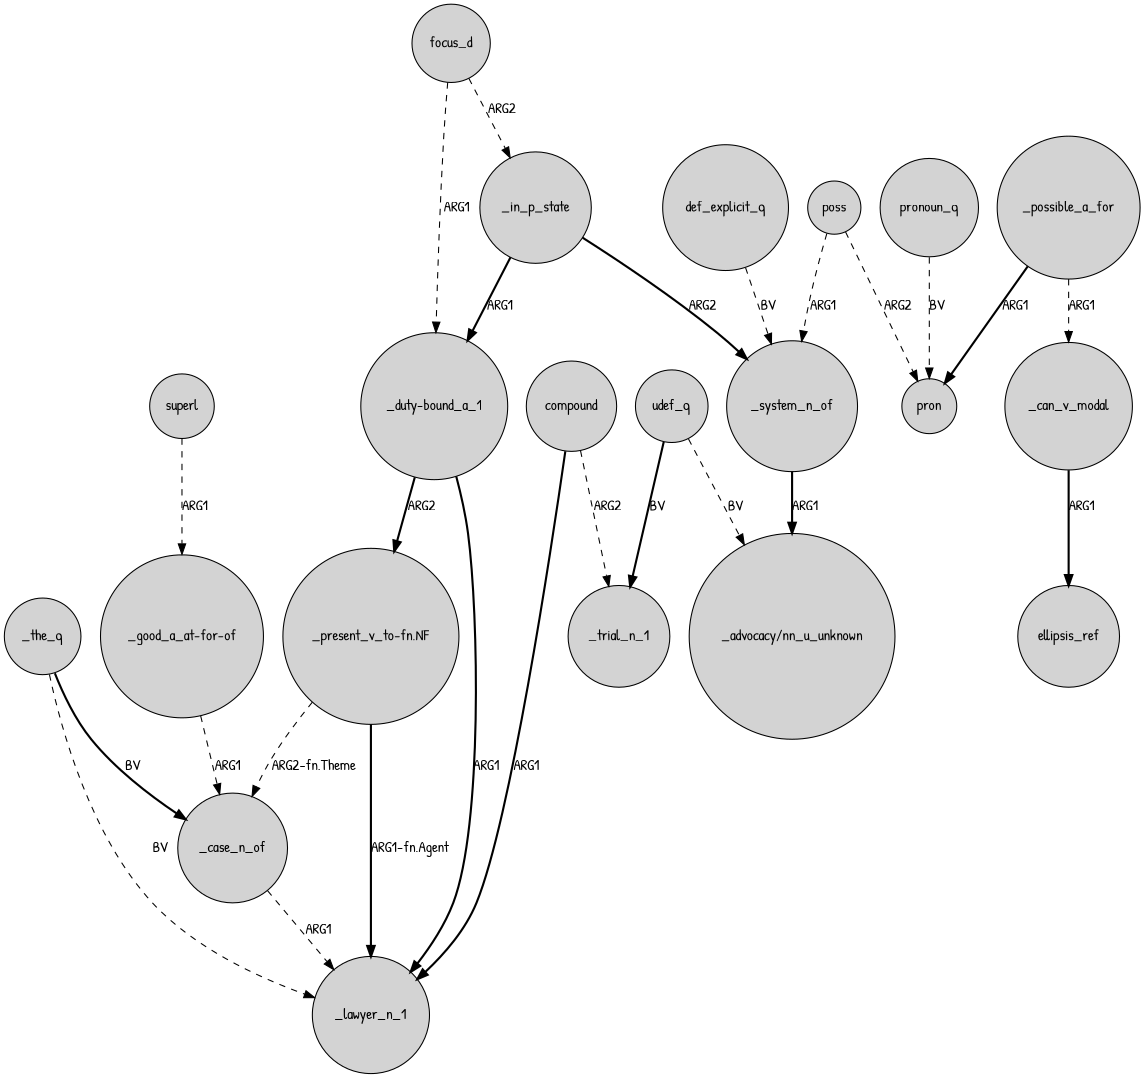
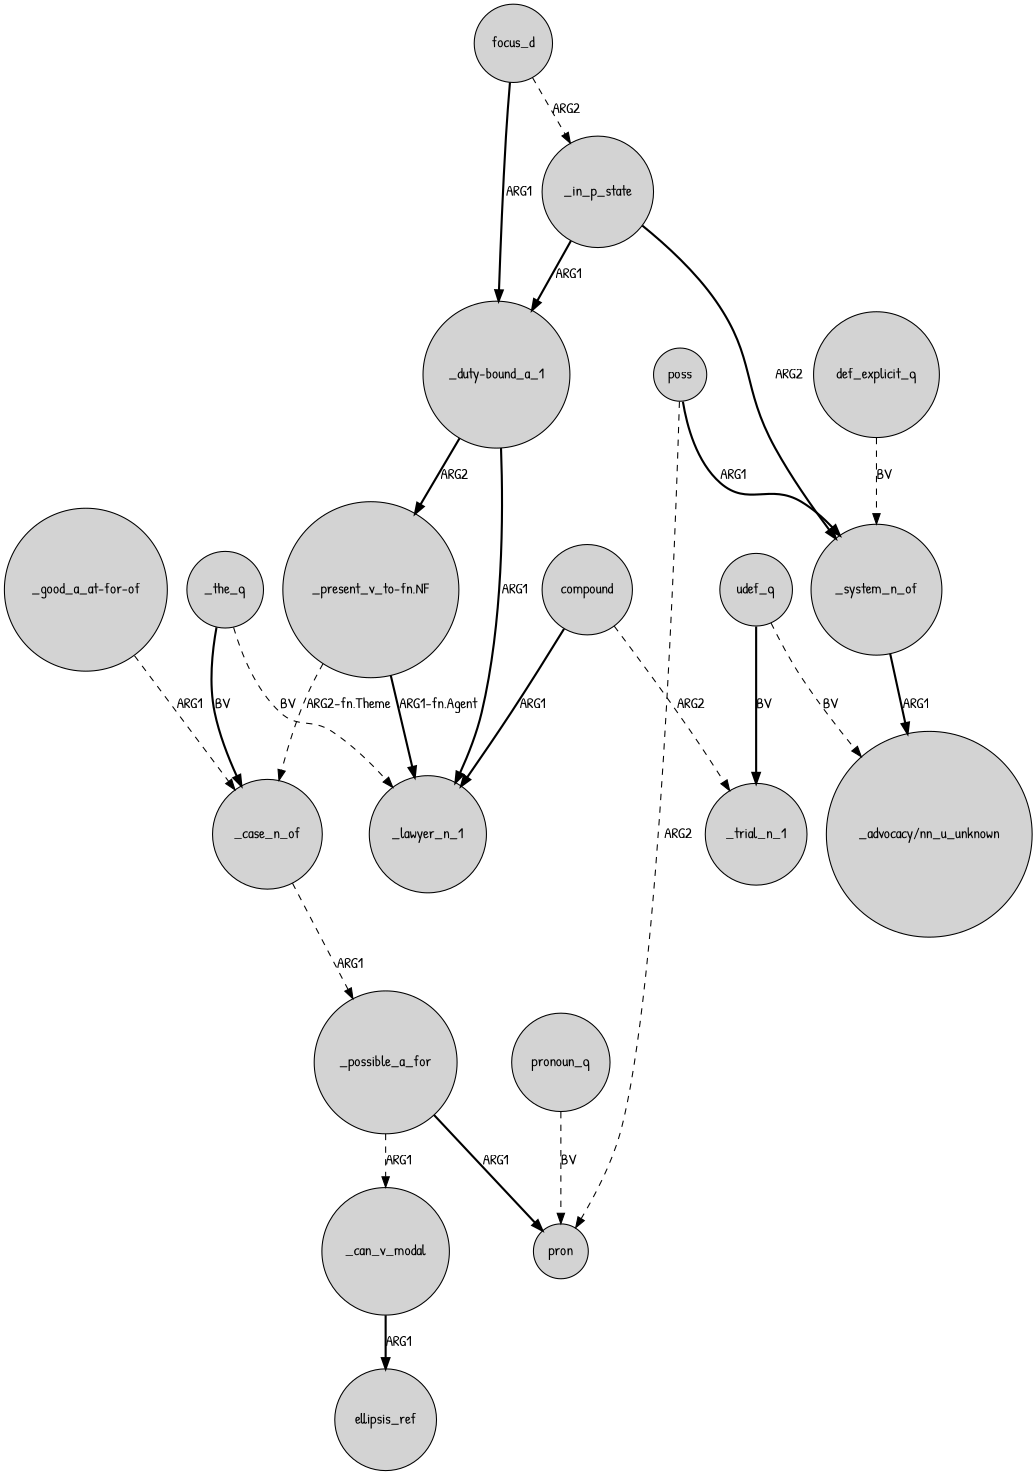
(440, 202) -> (503, 186)
(814, 282) -> (735, 492)
(182, 406) -> none
(297, 926) -> (320, 936)
